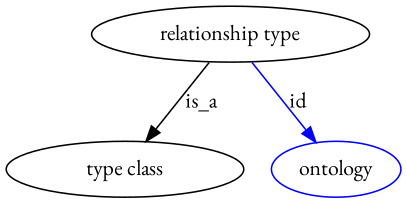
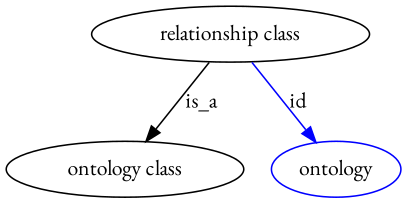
(231, 34) -> (231, 34)
(125, 169) -> (125, 169)
